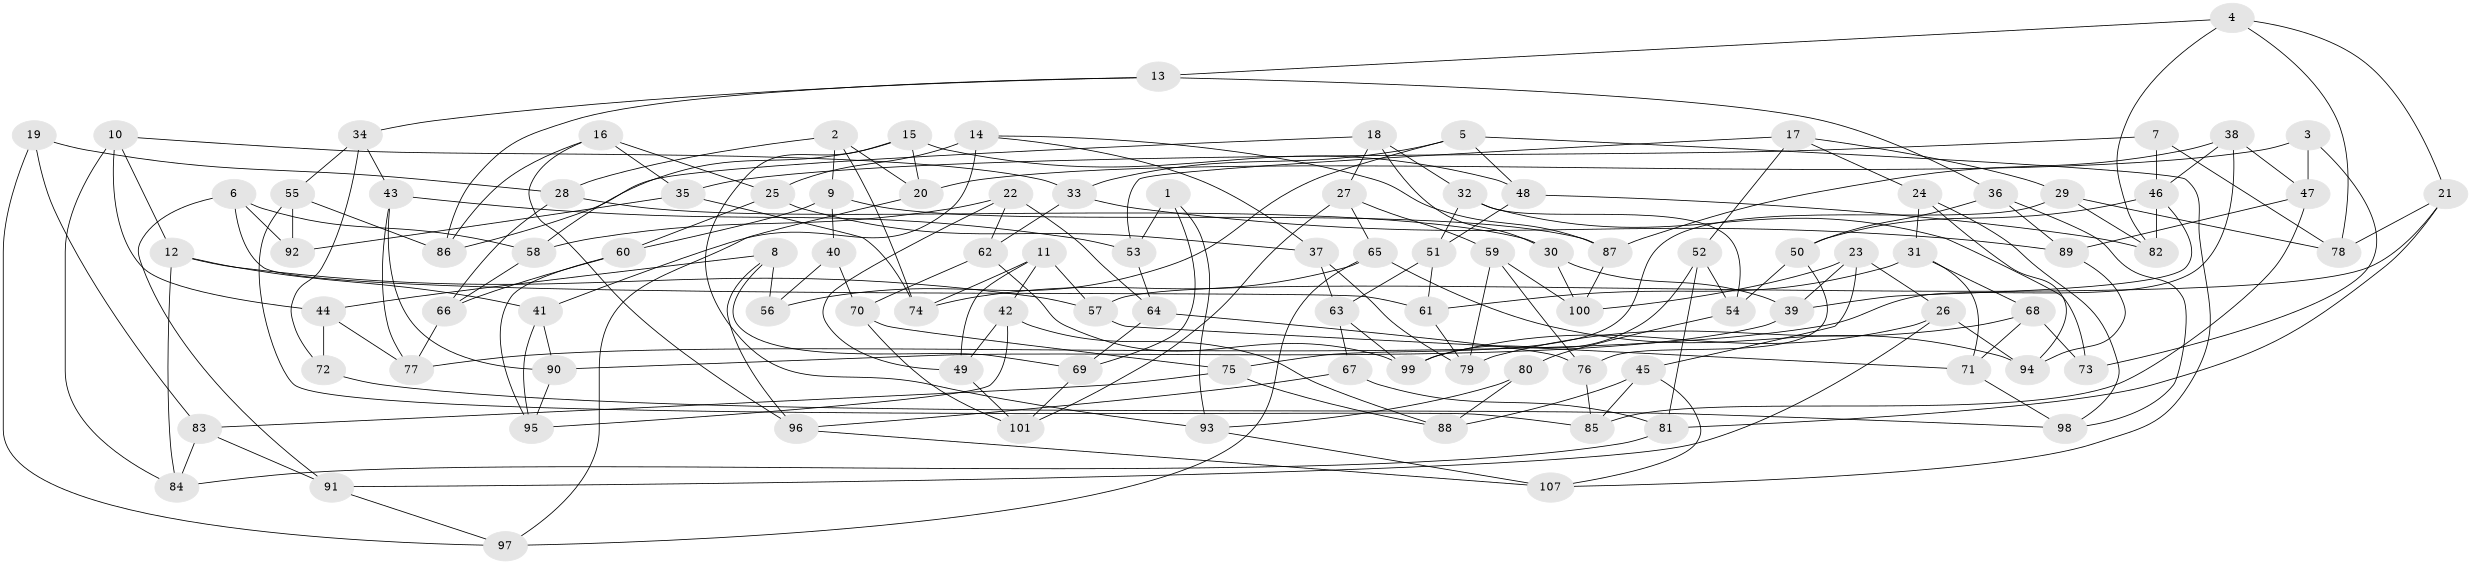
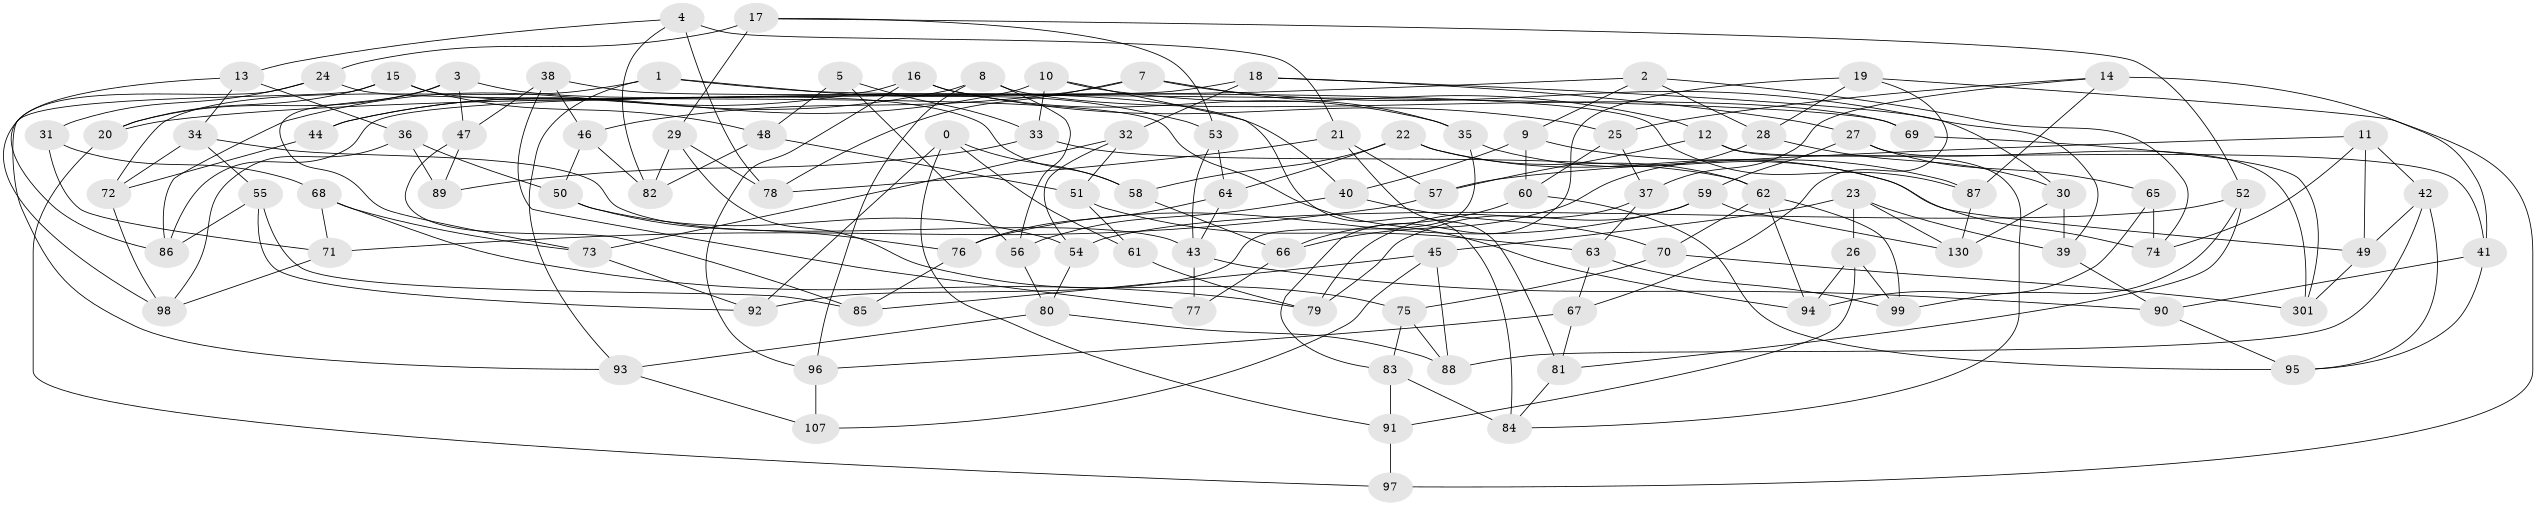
none -> (362, 94)
none -> (917, 94)
none -> (1811, 190)
(234, 194) -> (947, 135)
(2201, 250) -> none
none -> (651, 274)
none -> (1031, 279)
(2124, 283) -> (1723, 93)
(1595, 293) -> none
(1580, 311) -> (1959, 253)
(2120, 327) -> (1786, 253)
(1123, 336) -> (1210, 223)
(368, 341) -> none
(1021, 429) -> (2304, 311)
(1001, 511) -> none
